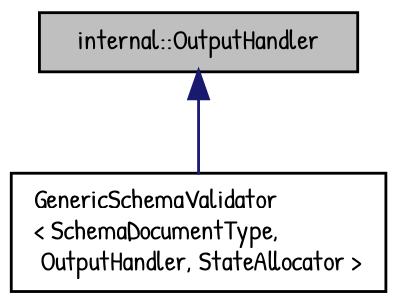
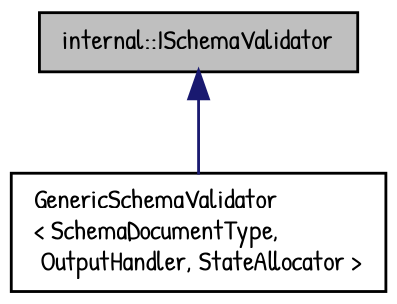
(199, 42) -> (199, 42)
